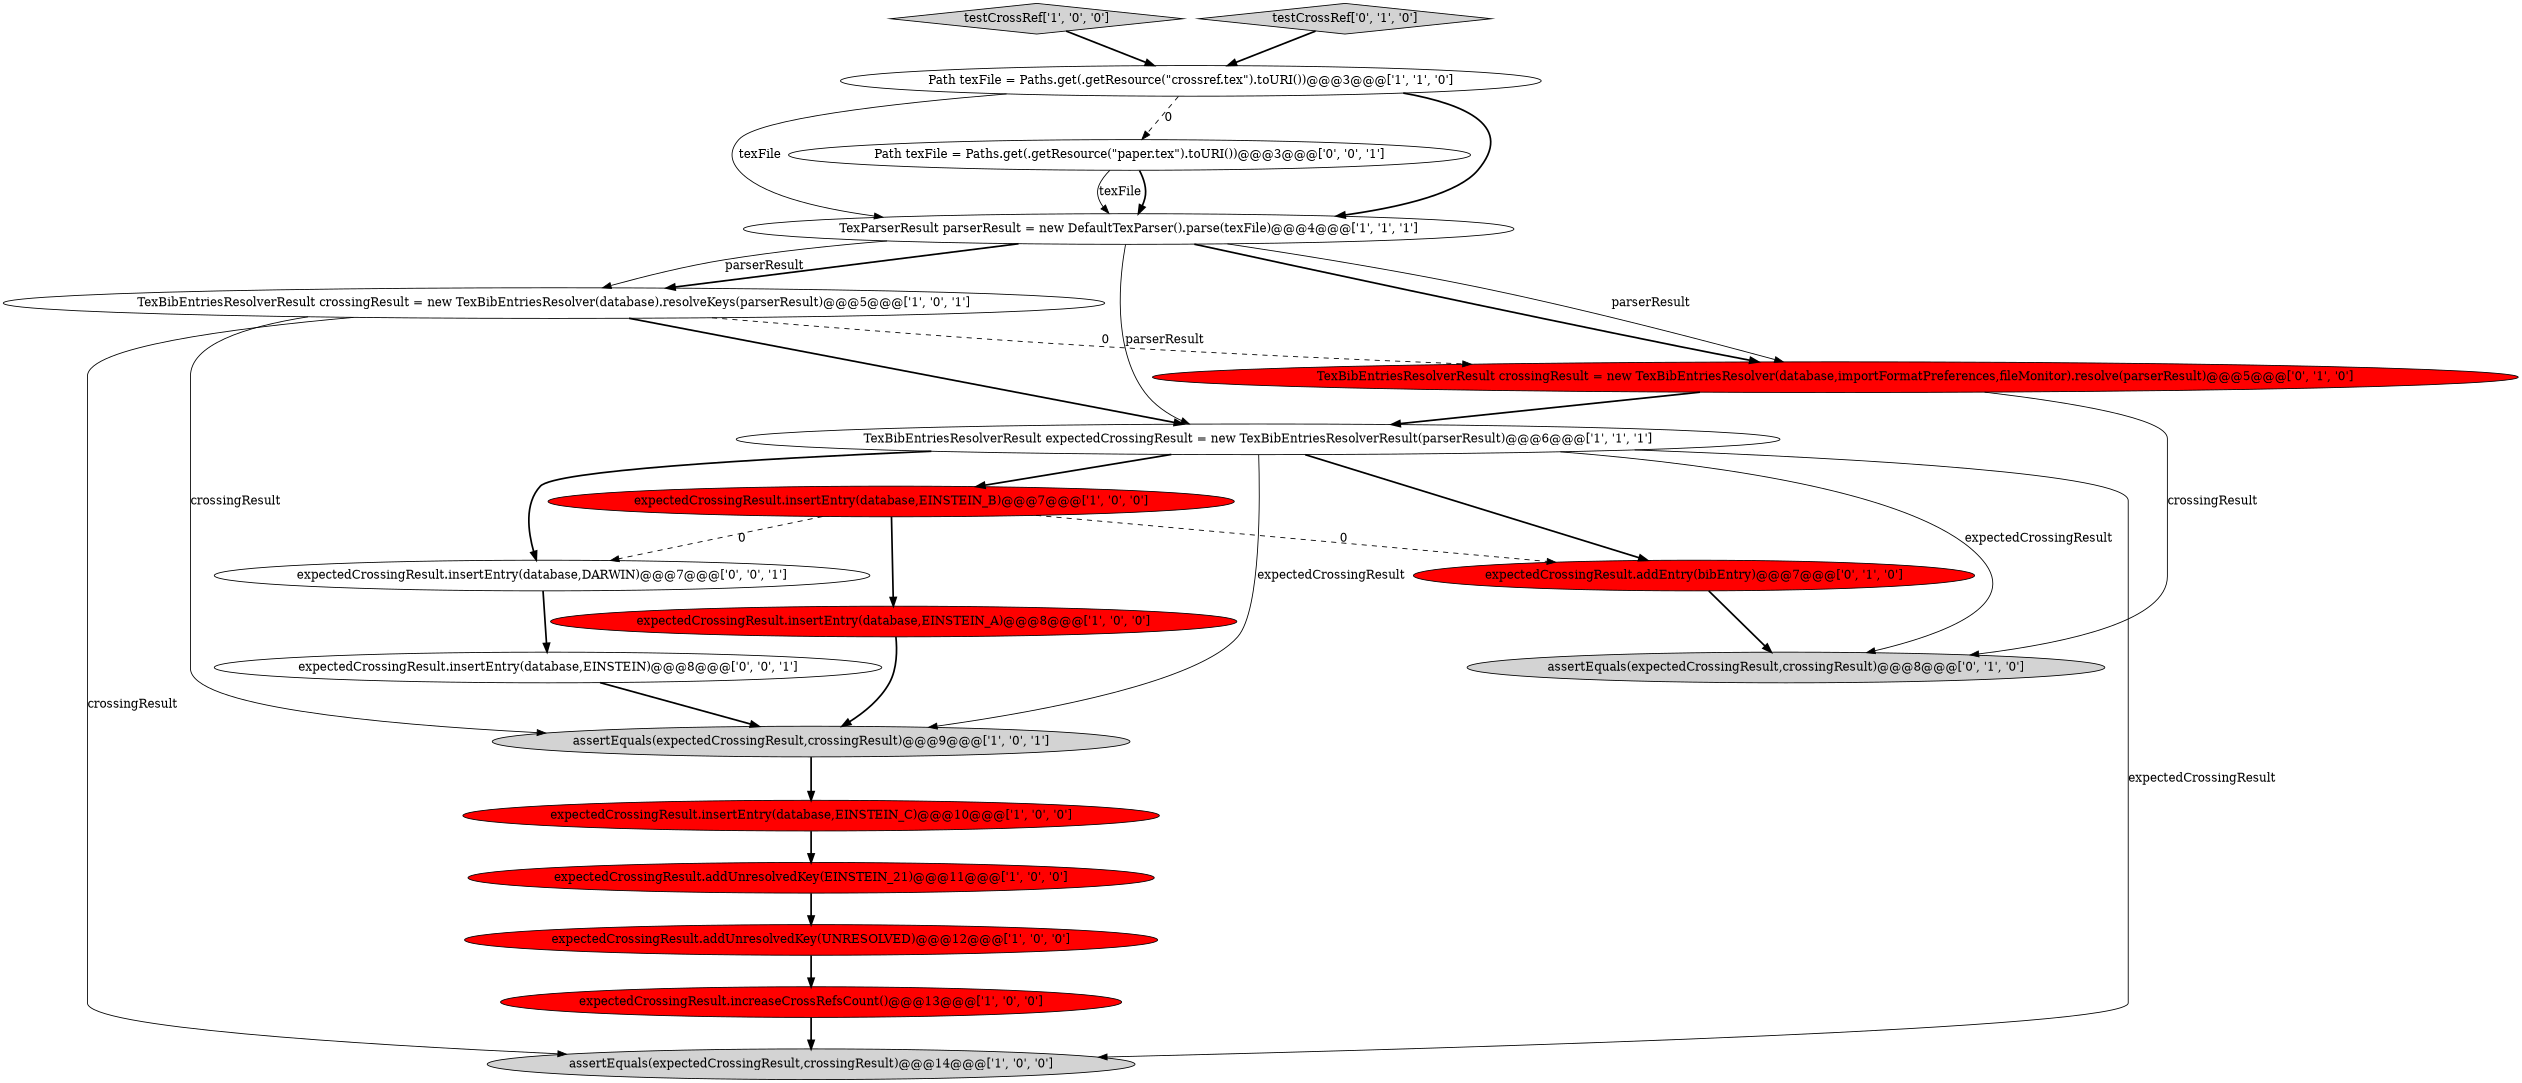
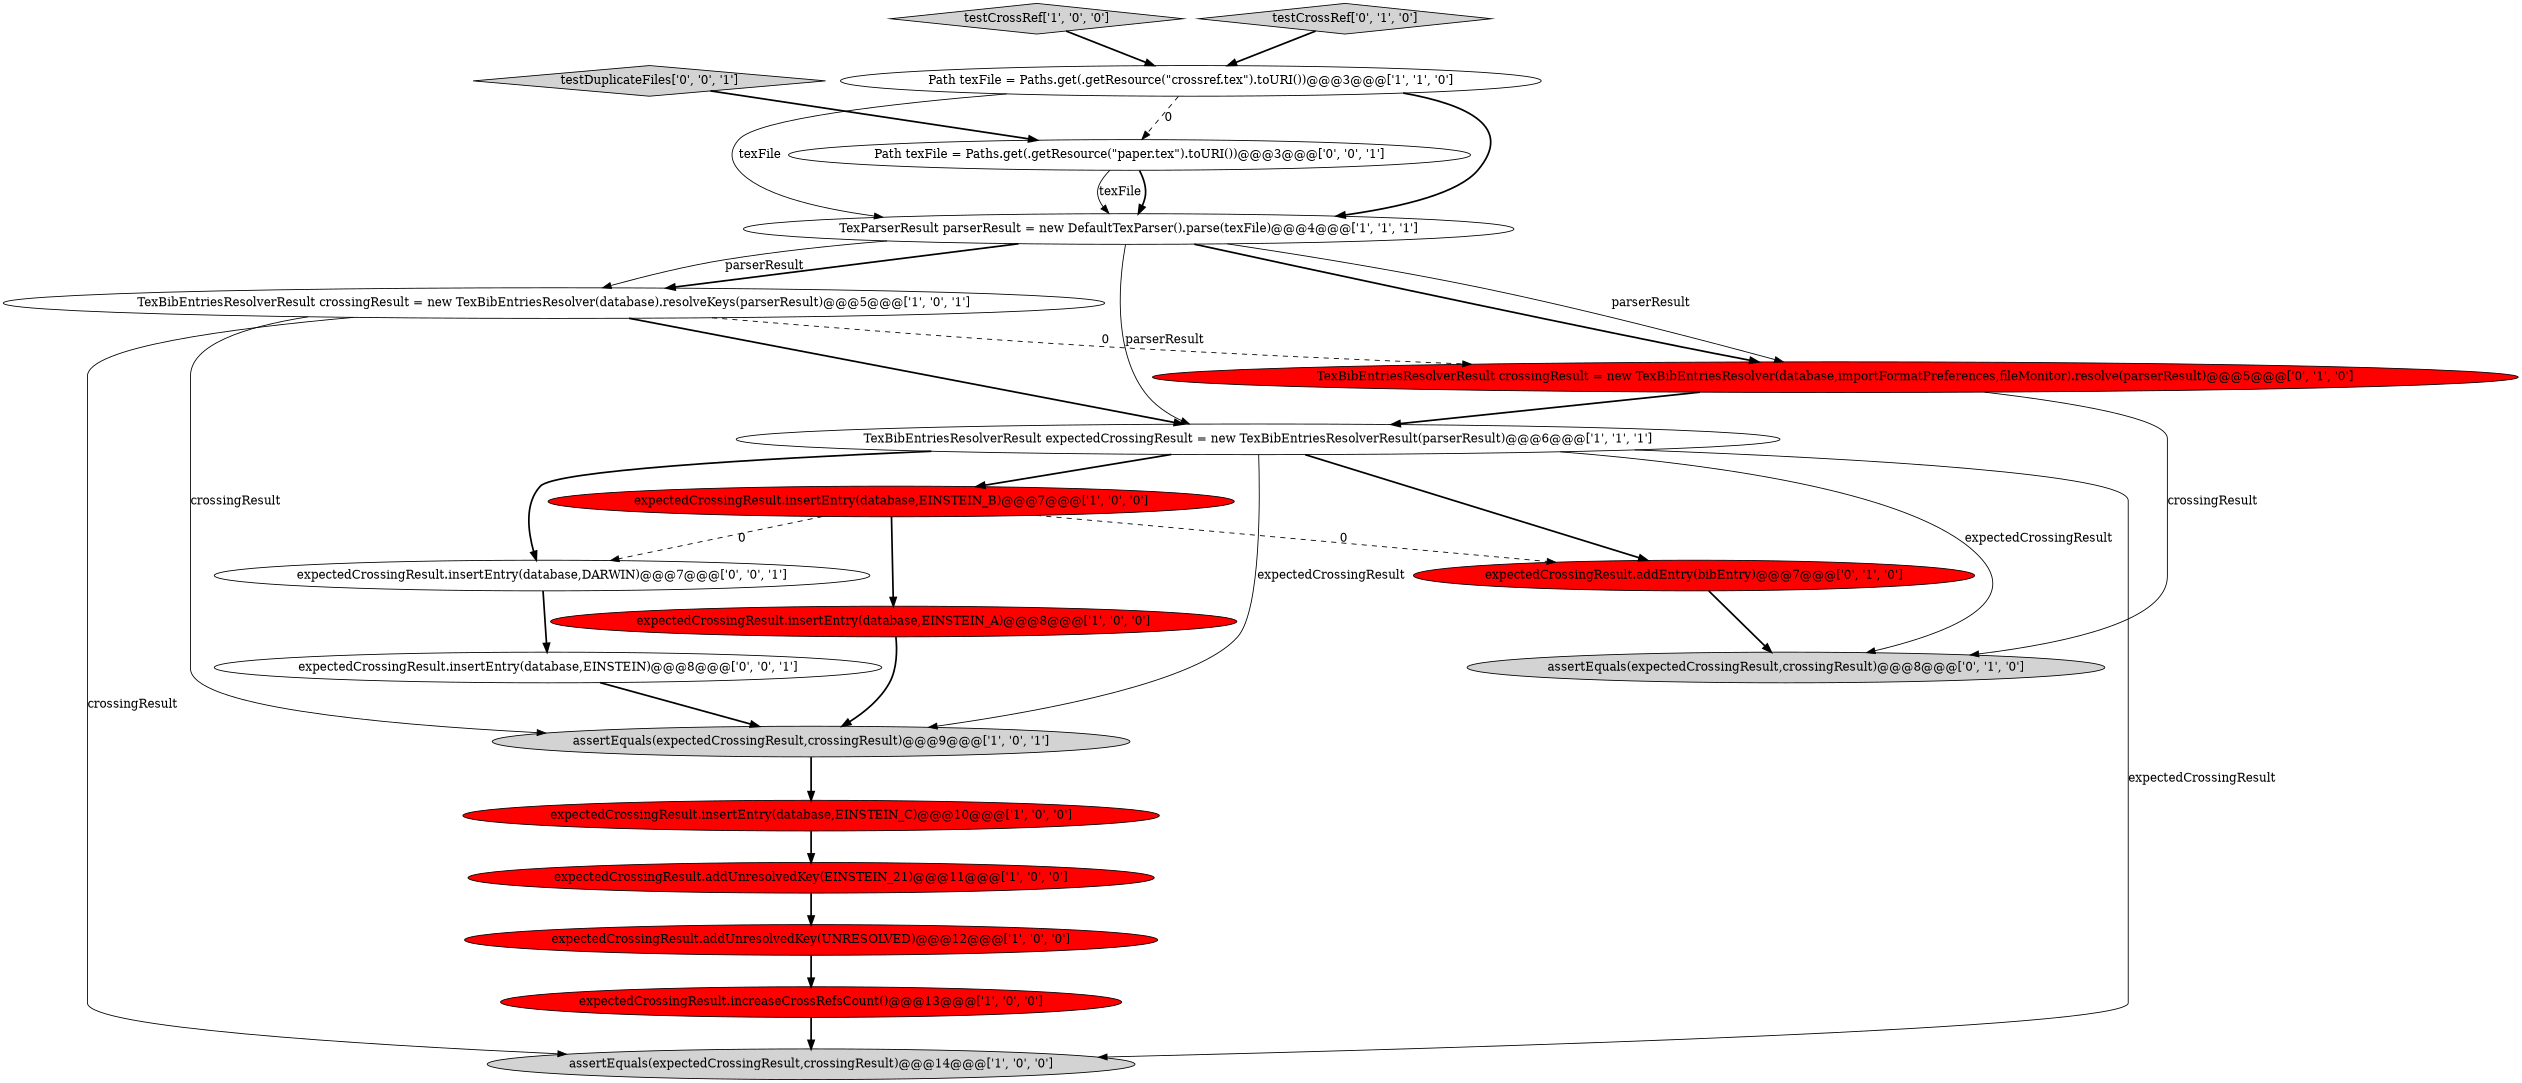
none -> (649, 81)
